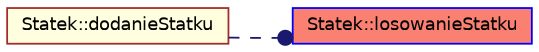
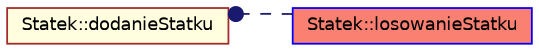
(253, 38) -> (268, 14)
